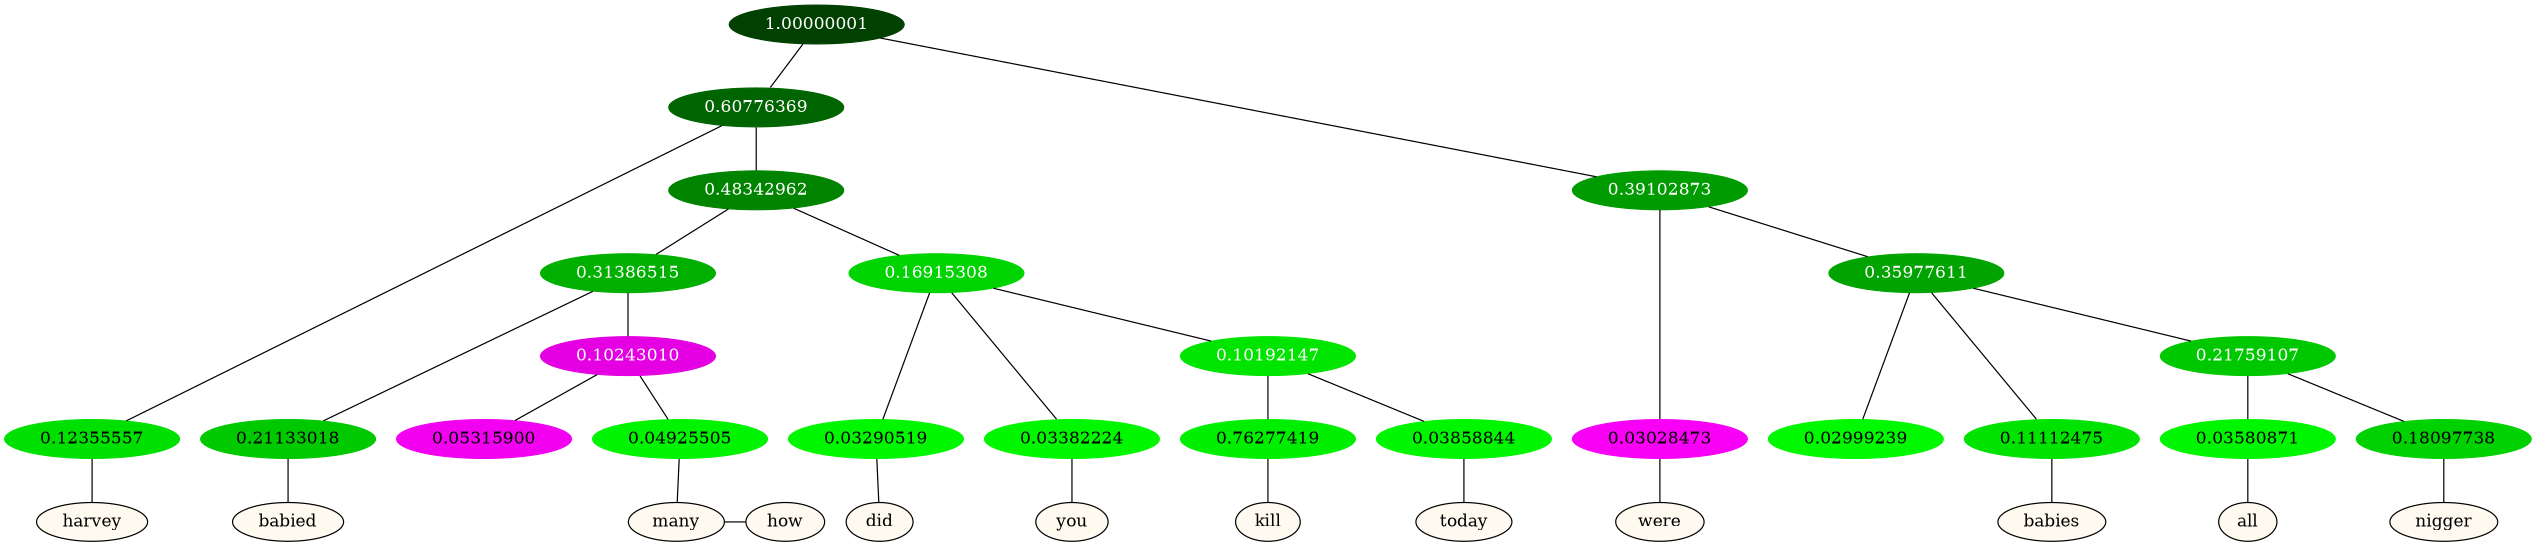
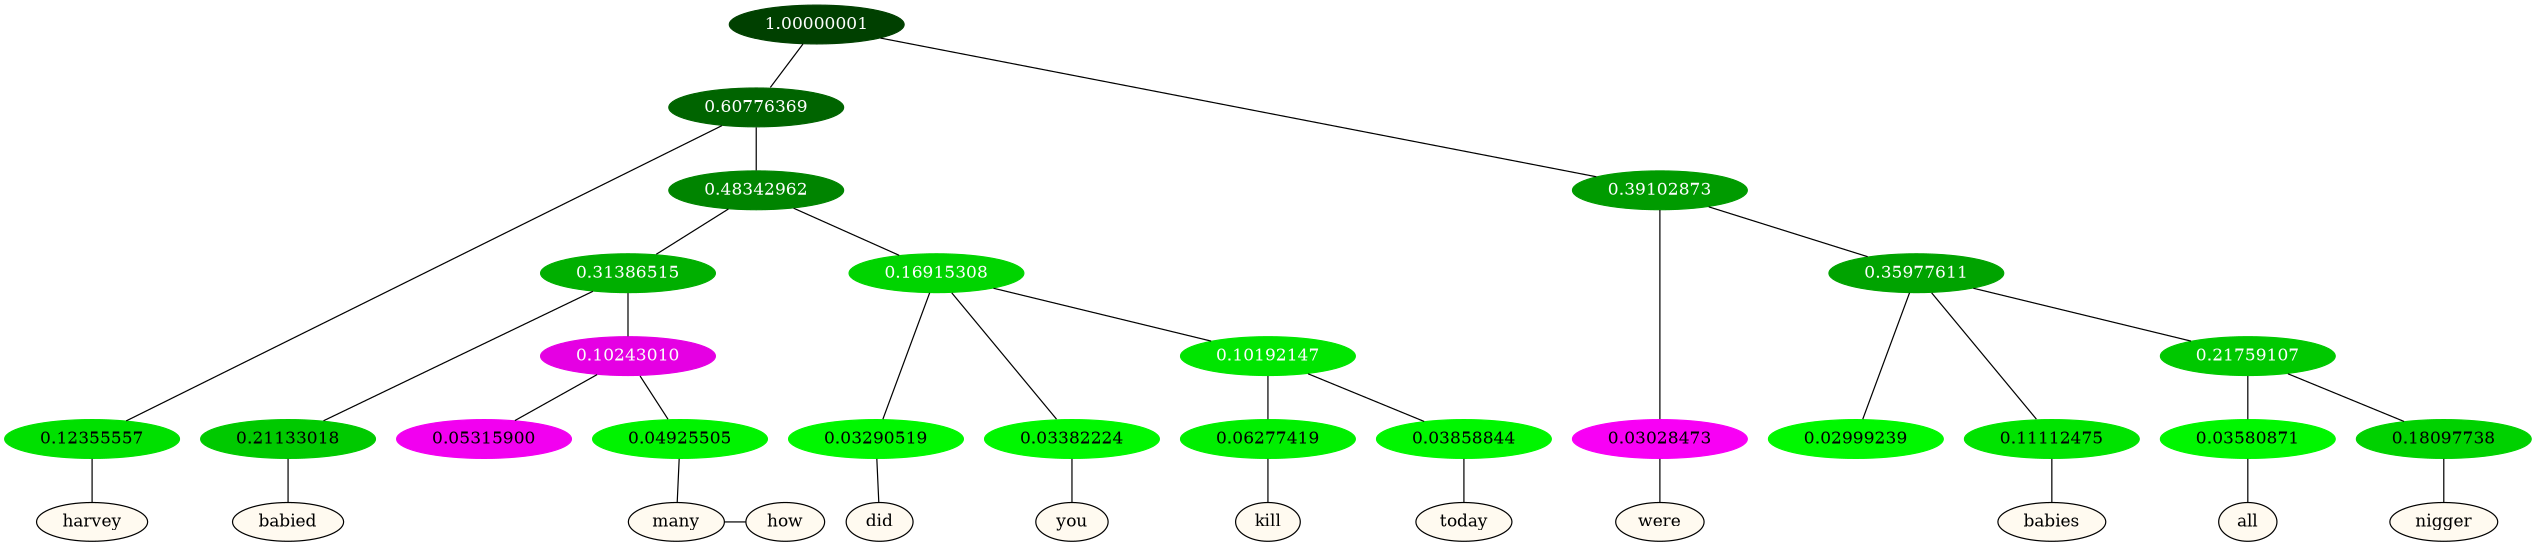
(1268, 439) -> (1268, 439)
